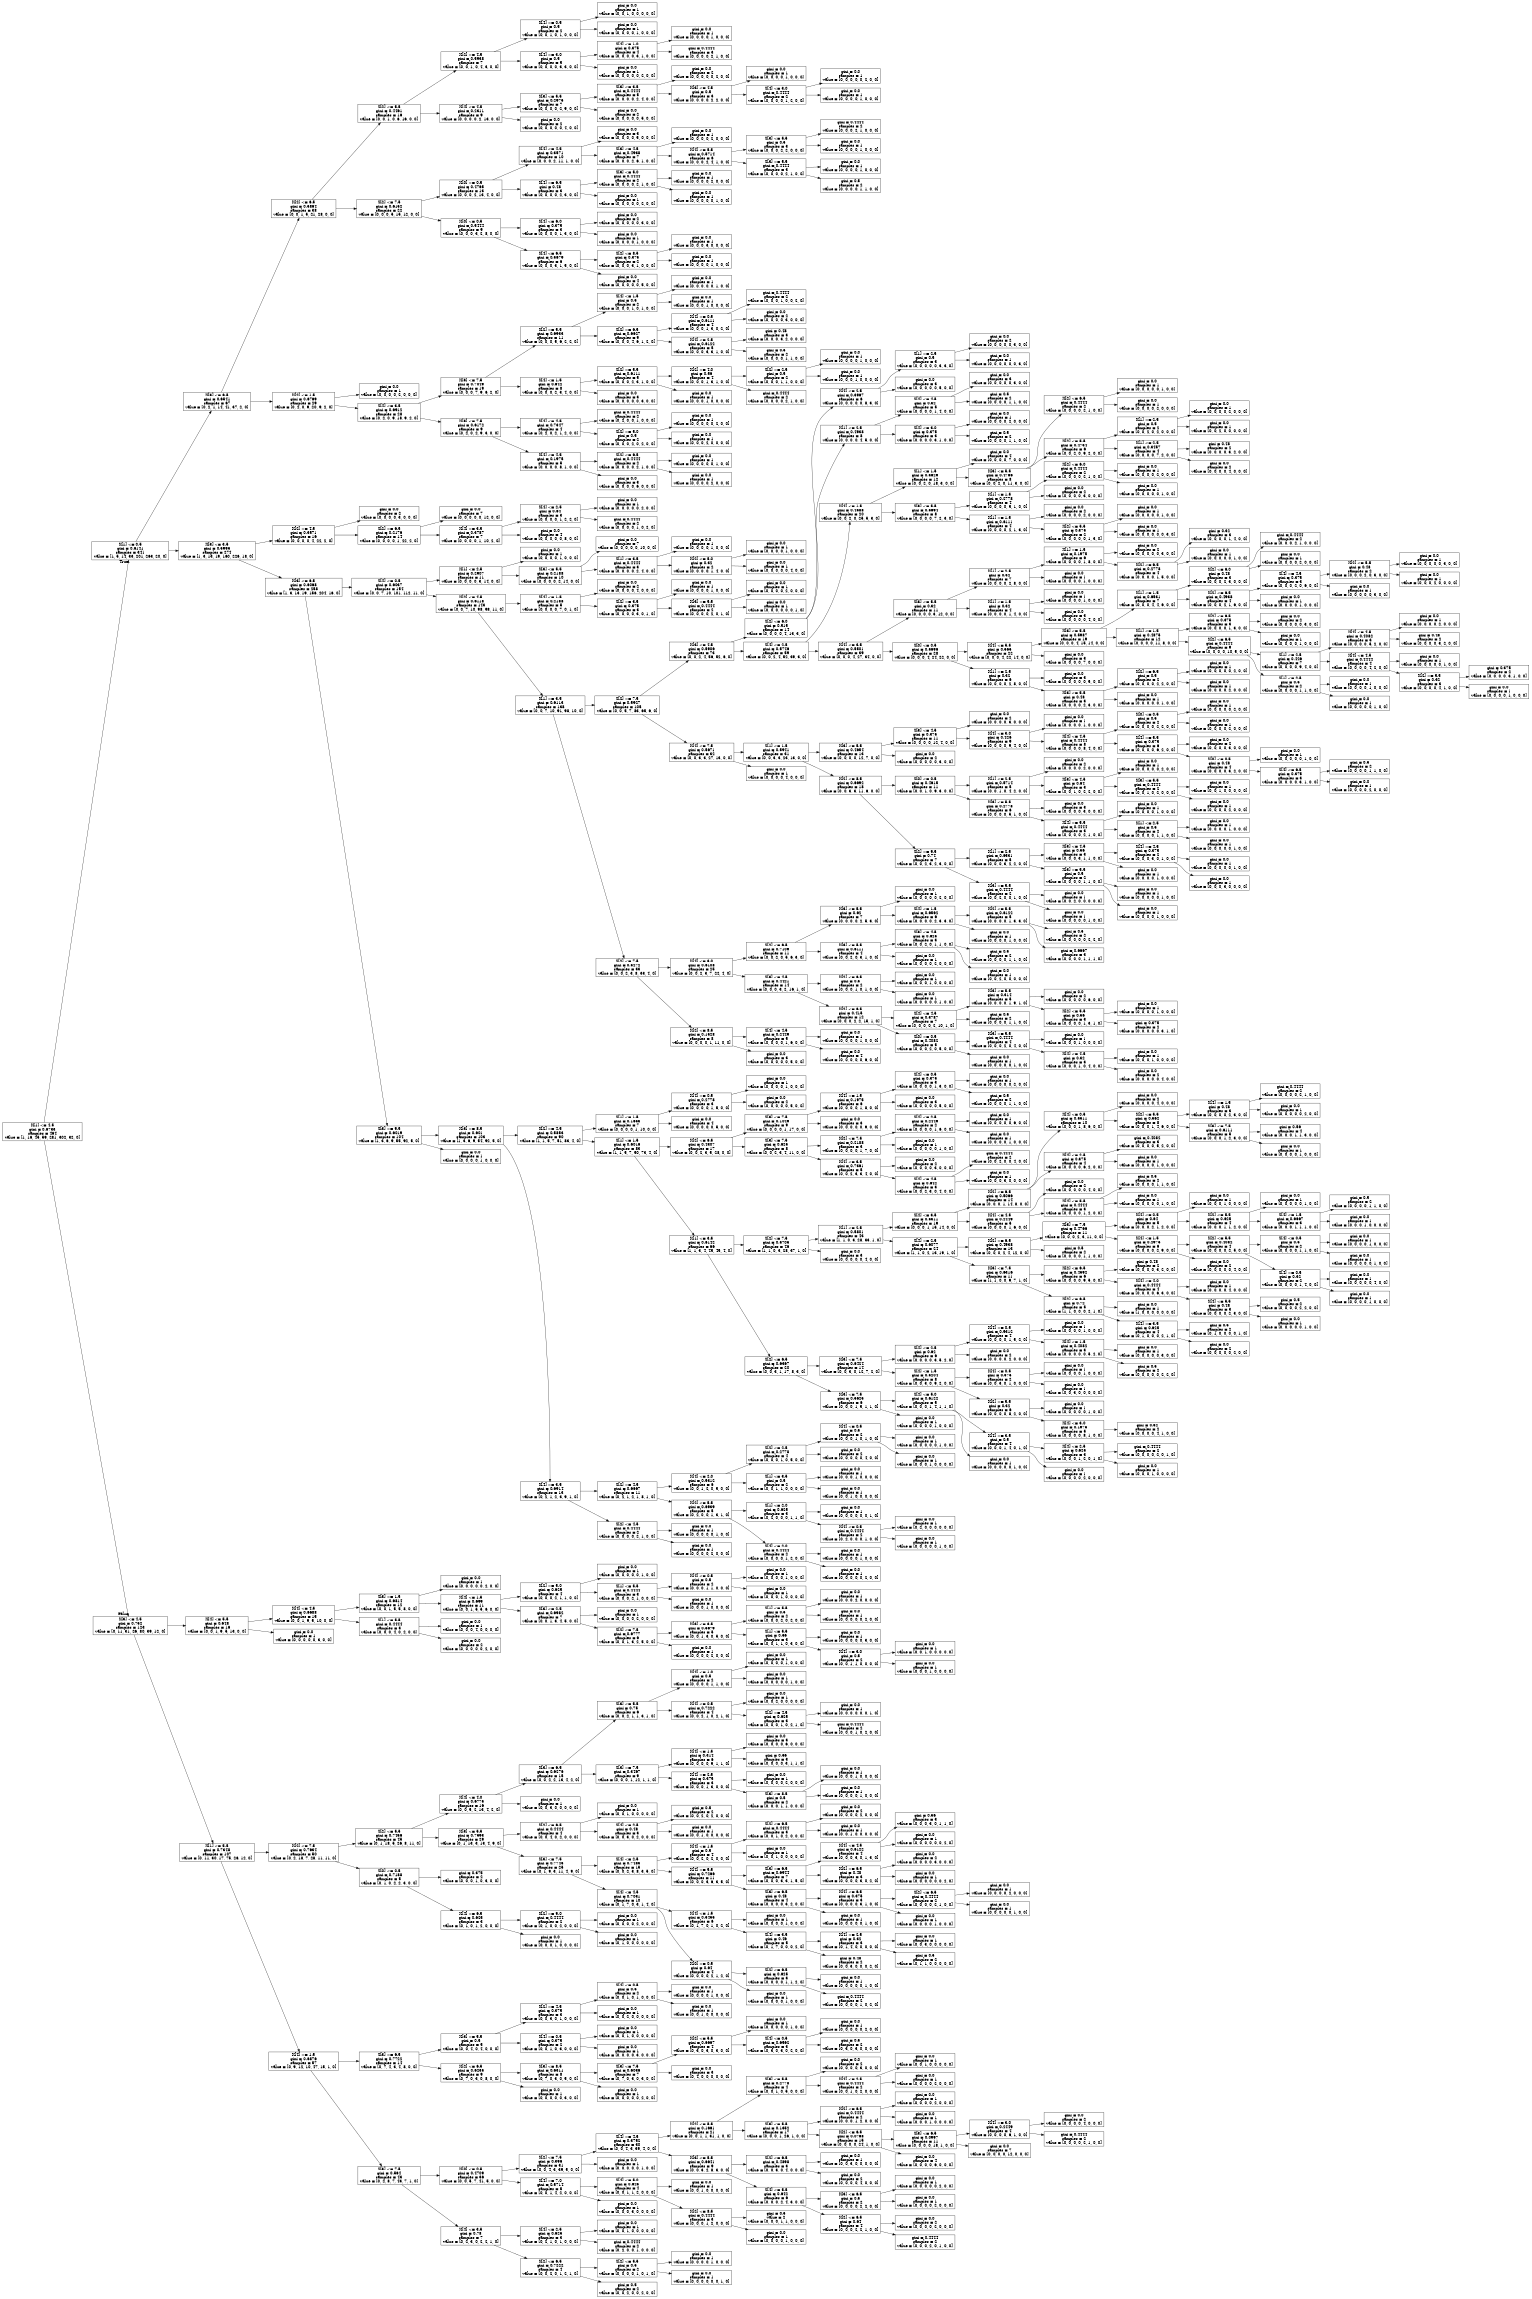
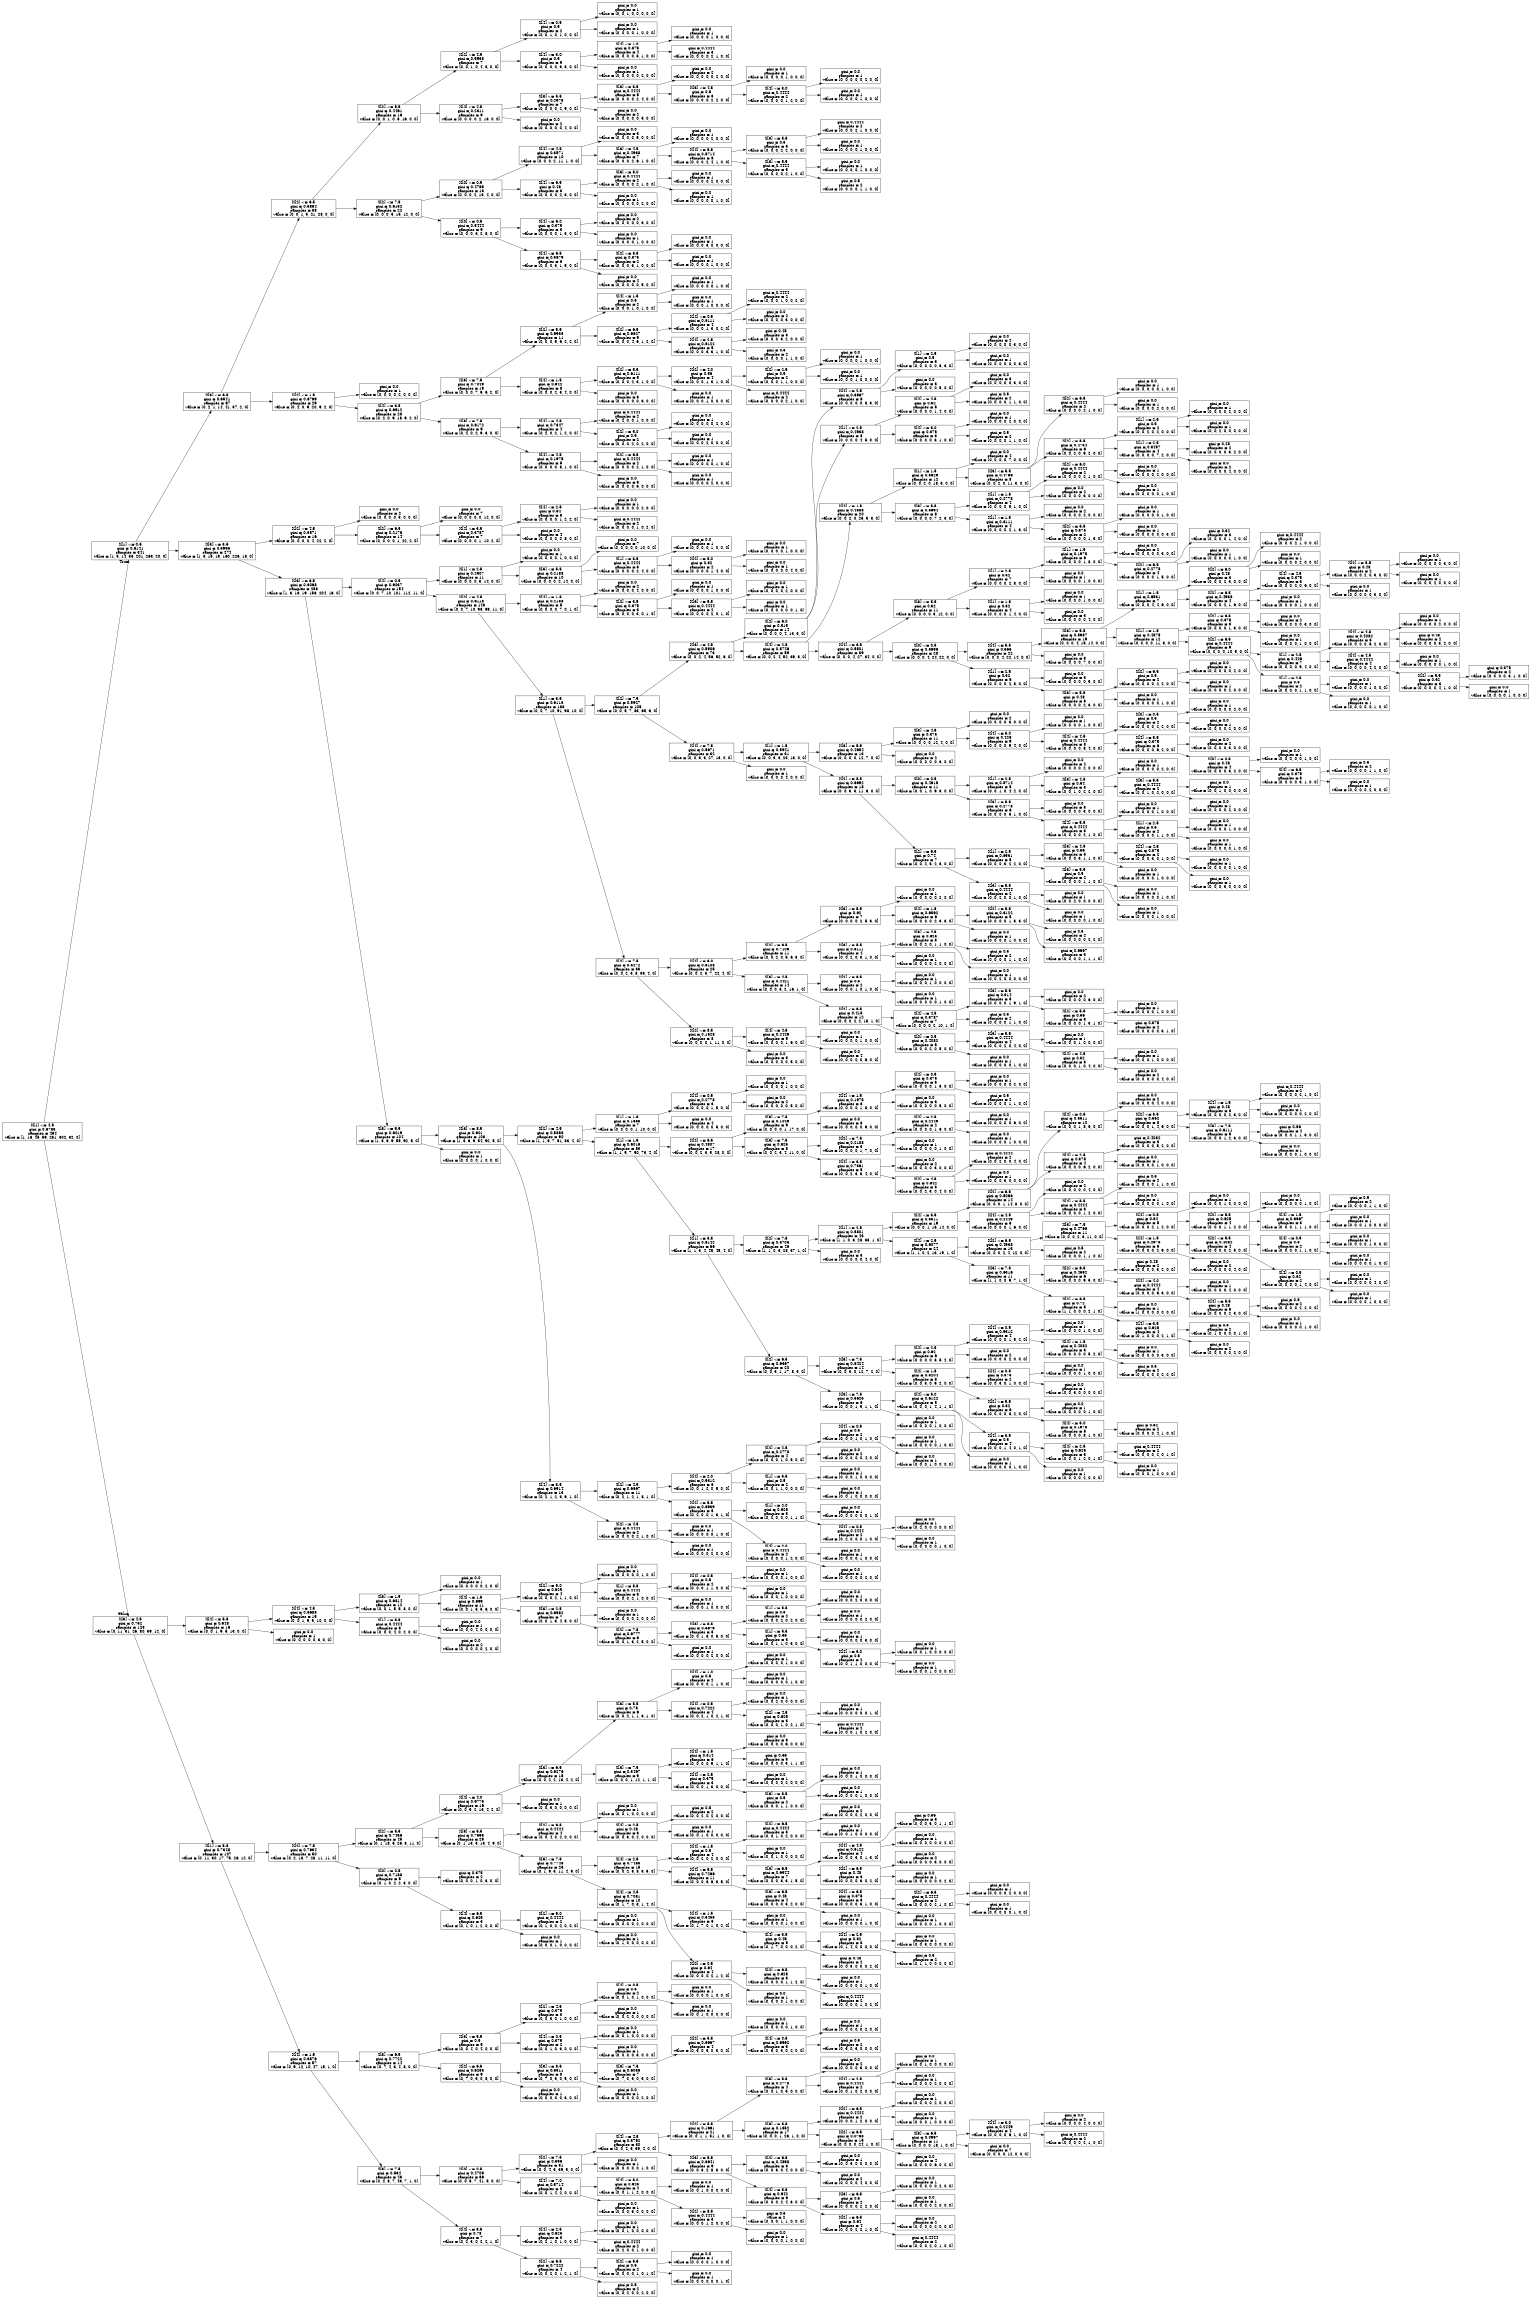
(702, 2073) -> none
